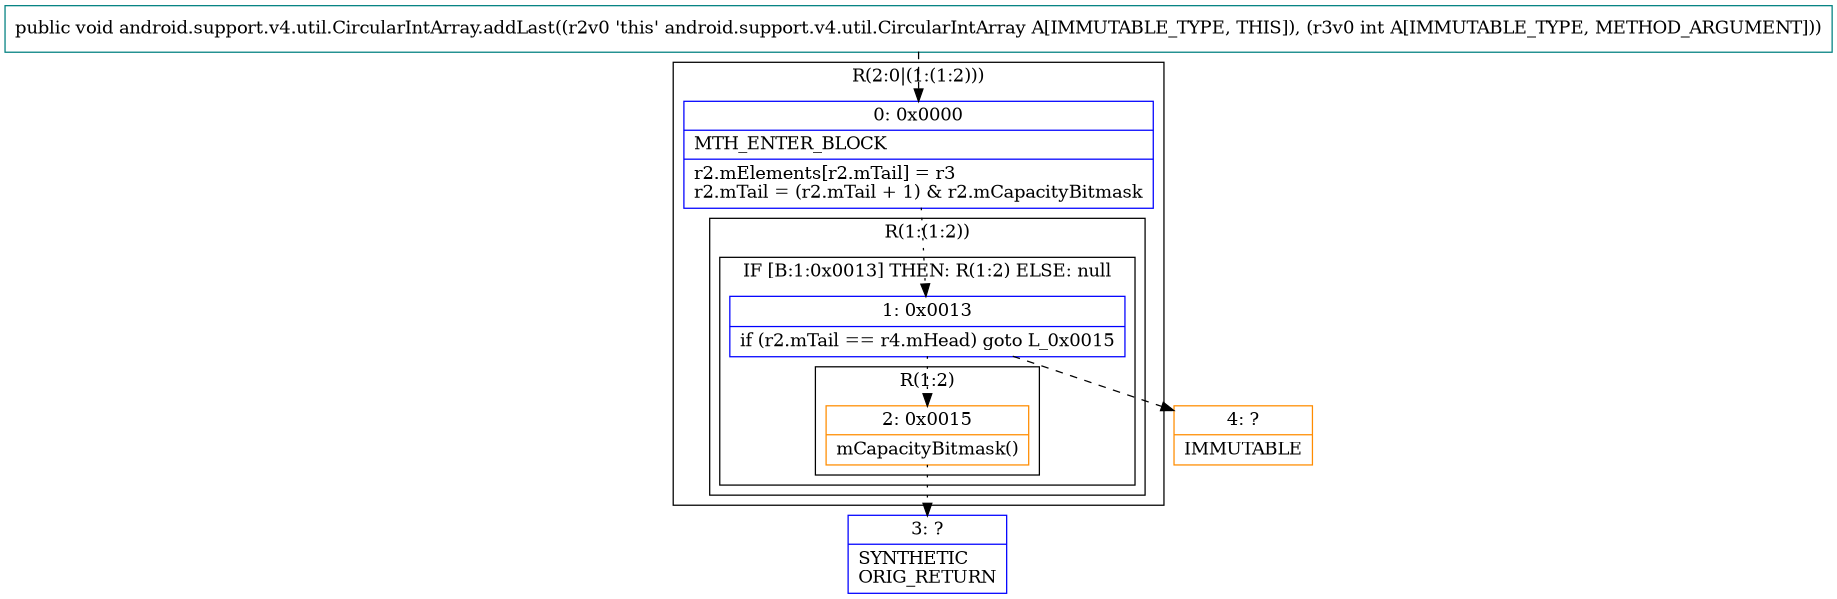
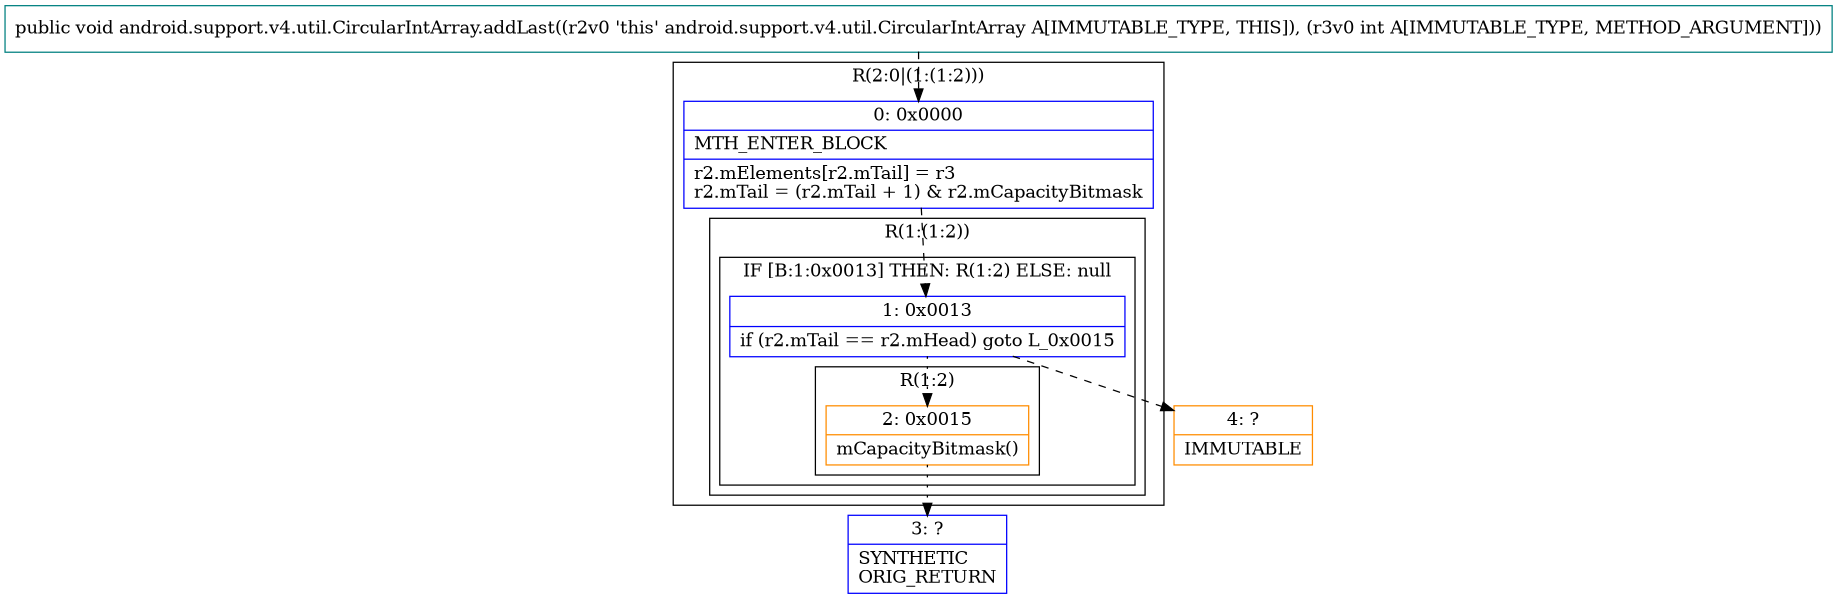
(923, 246) -> (923, 246)
(927, 341) -> (927, 341)
